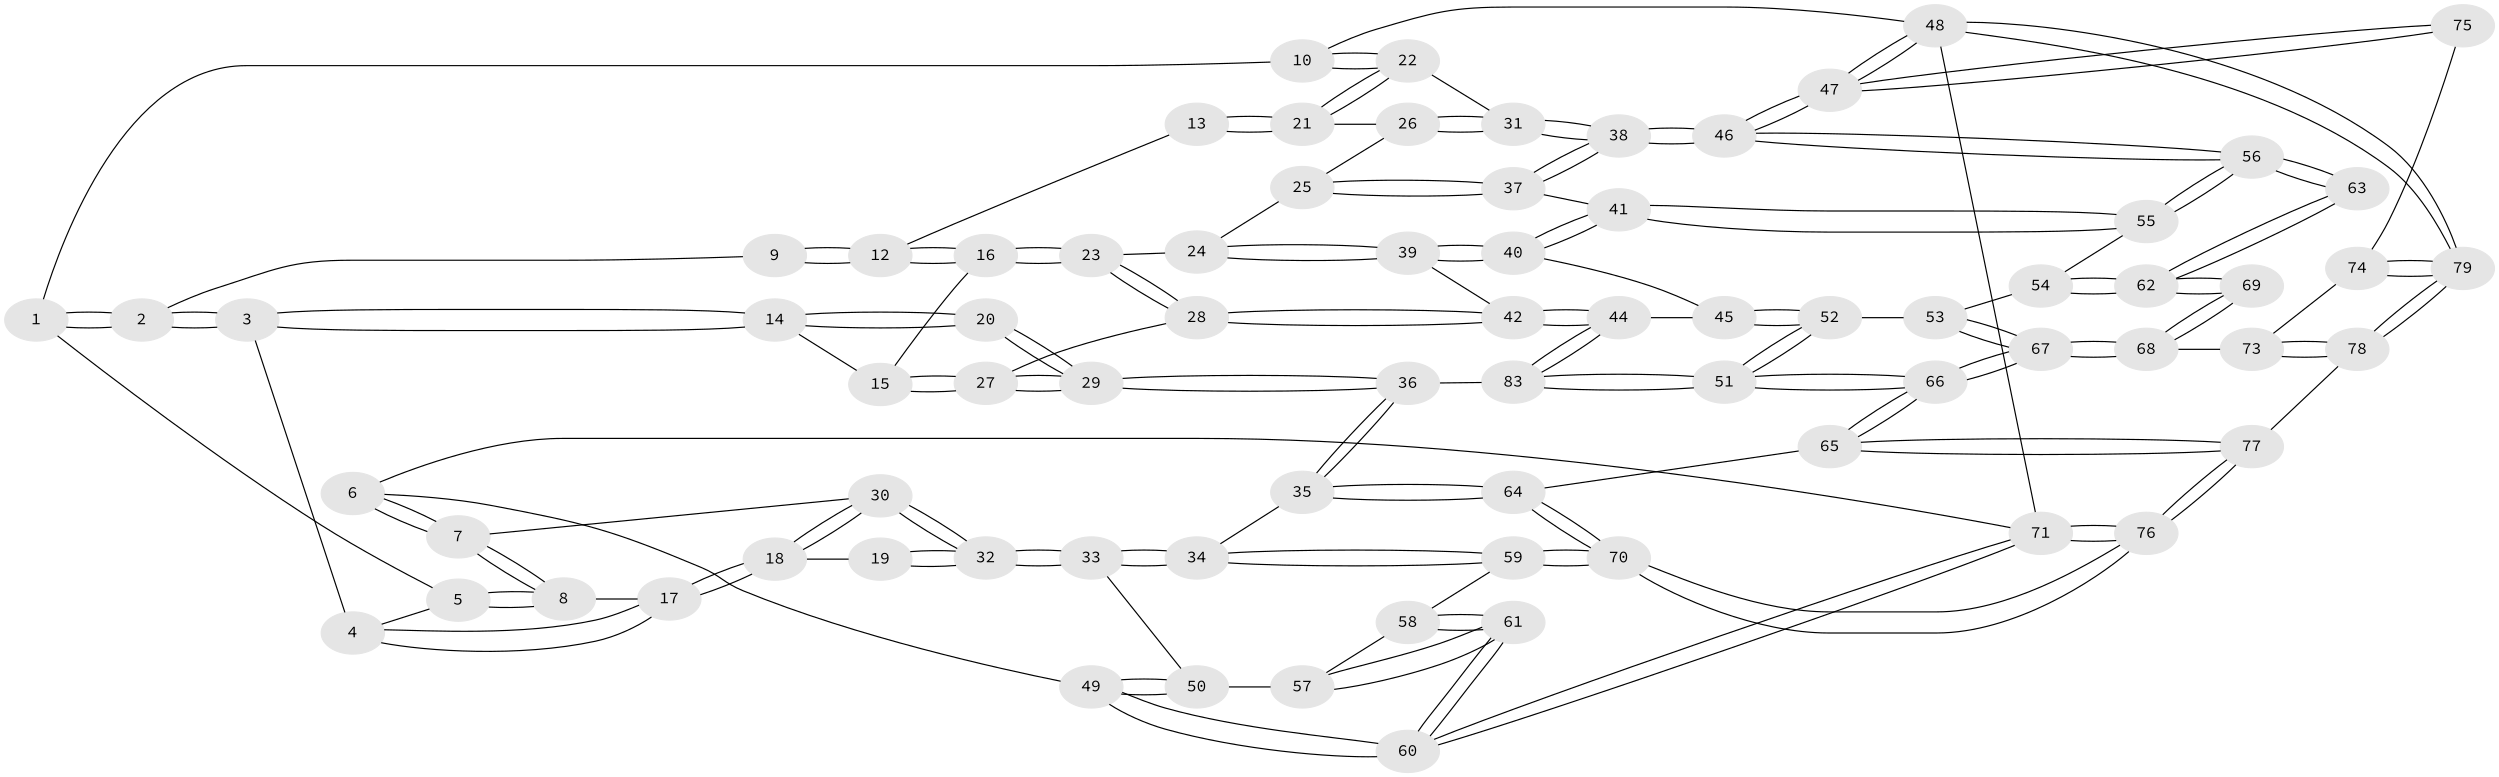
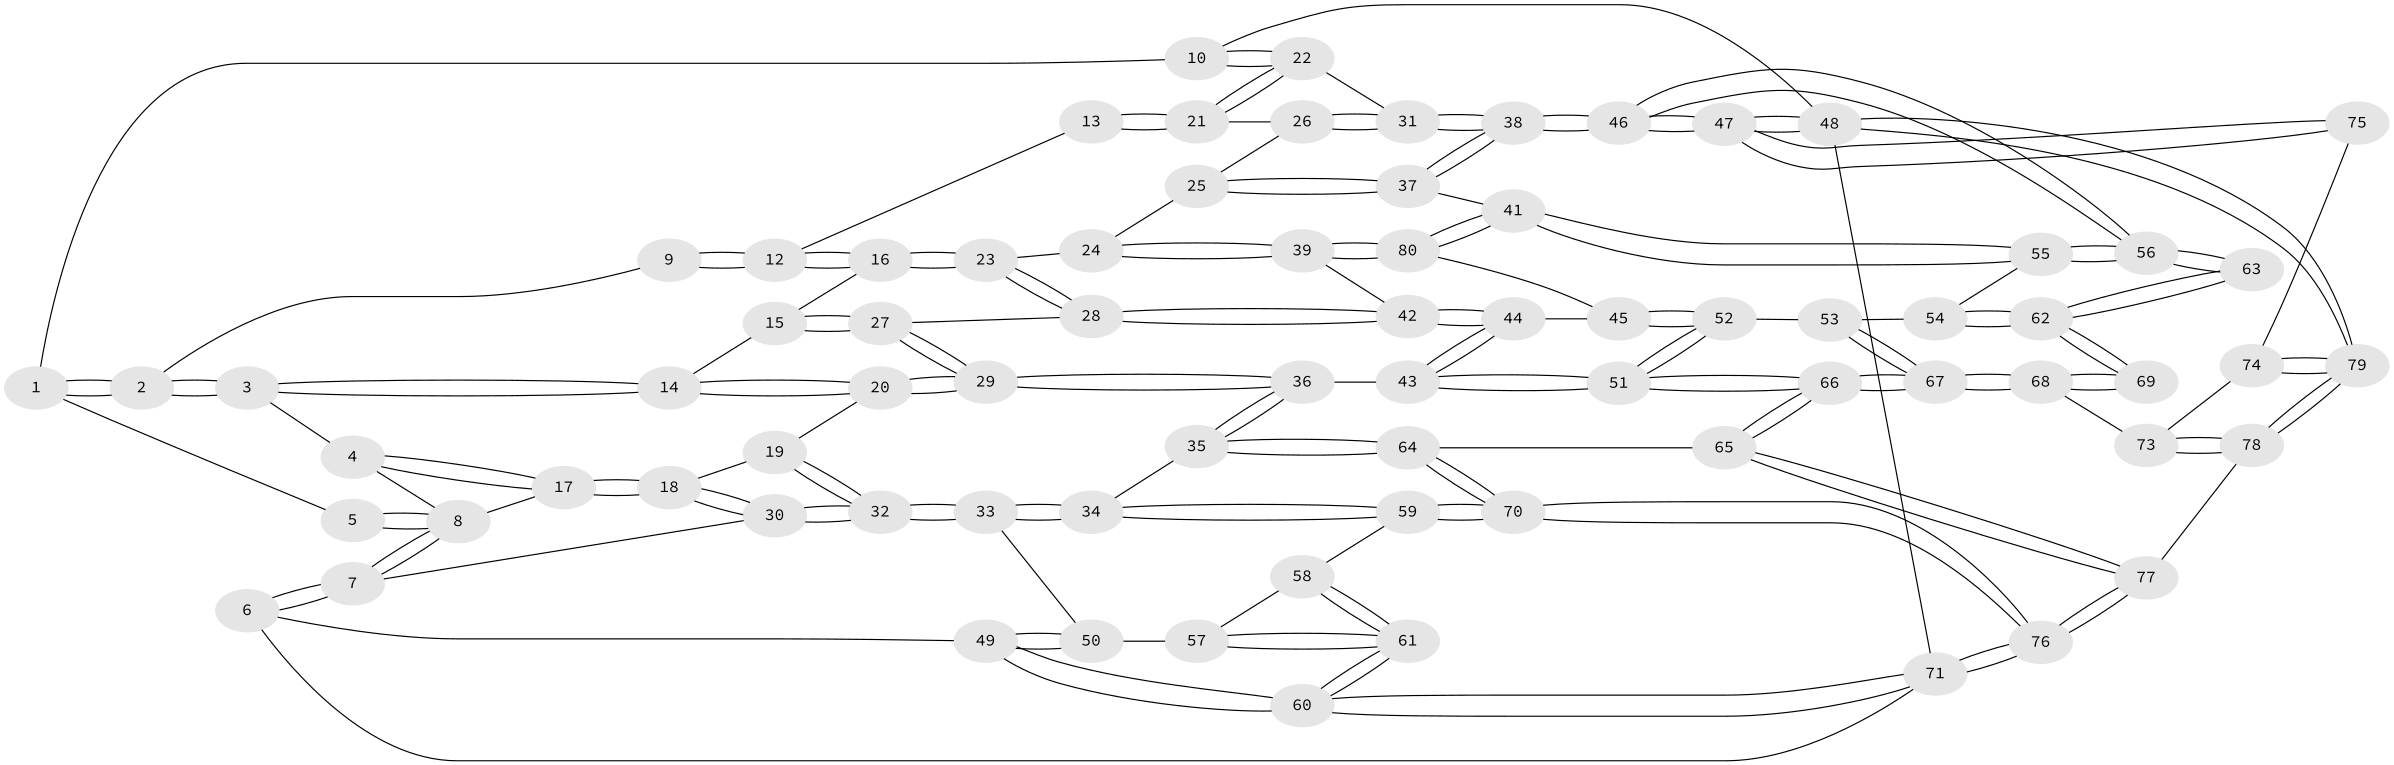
(1513, 253) -> (1408, 251)
(1513, 382) -> (1408, 382)
none -> (828, 420)
(406, 617) -> (406, 490)
